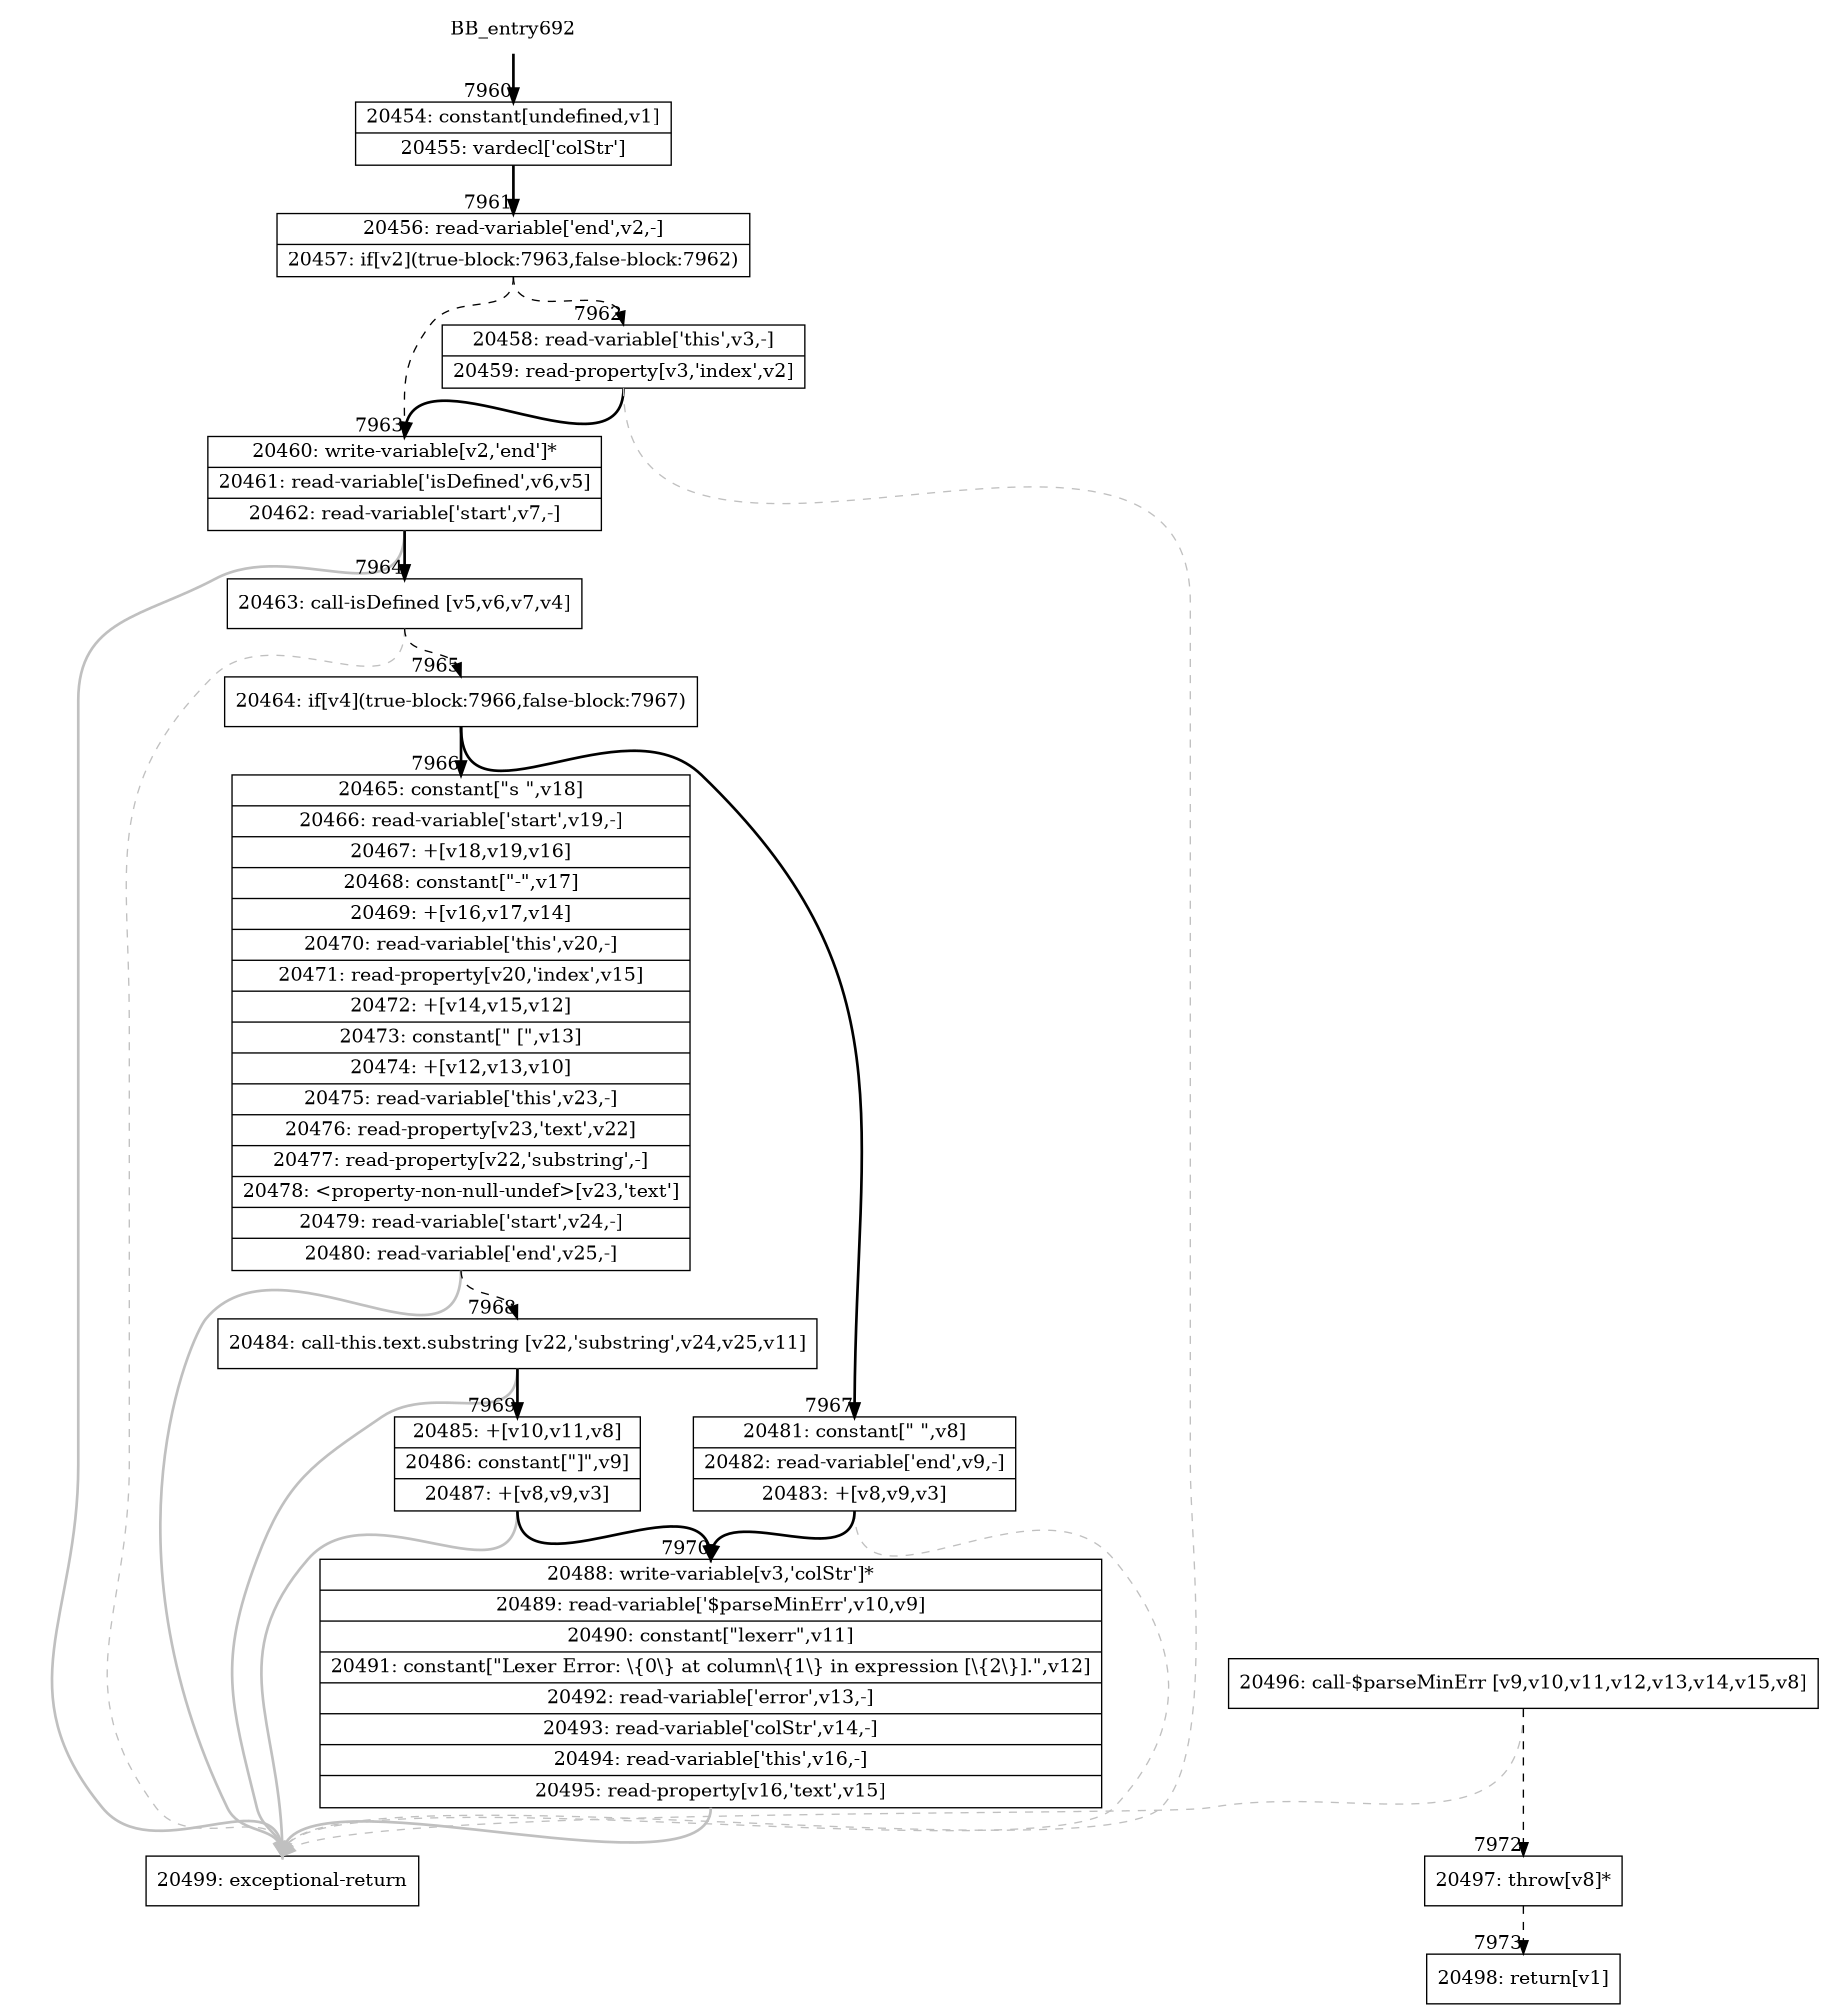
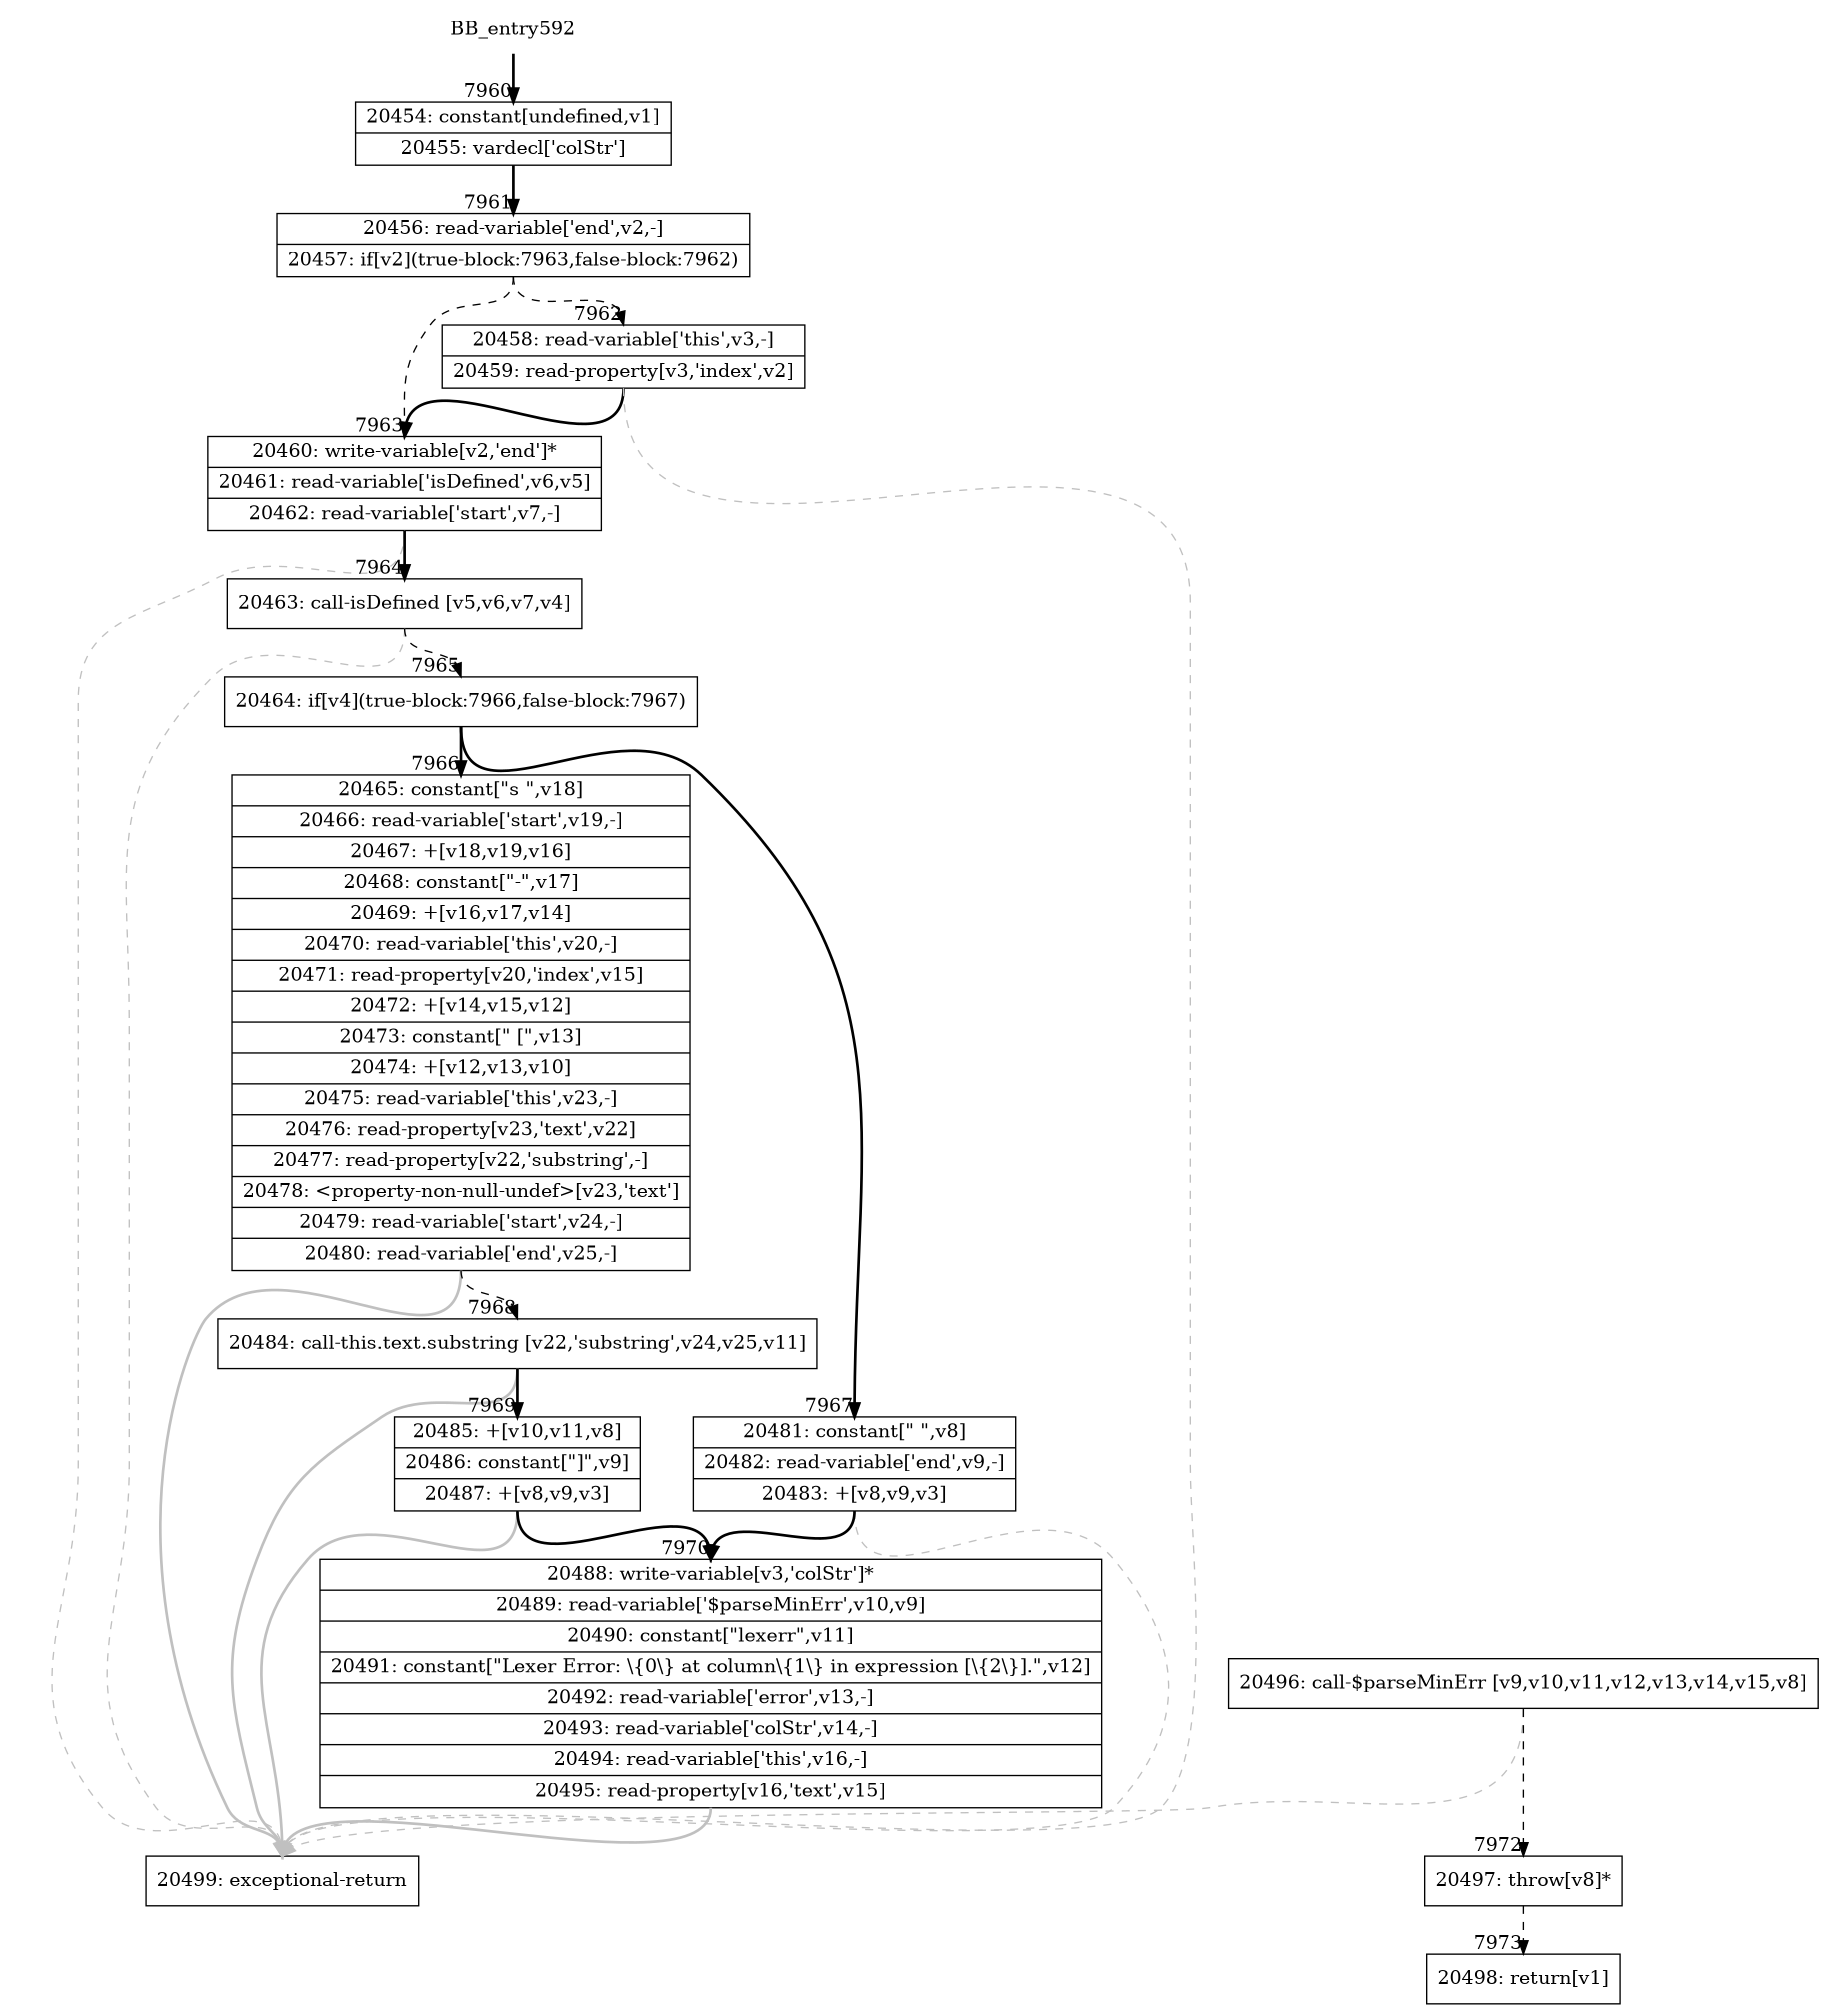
(513, 30) -> (513, 30)
(78, 1151) -> (78, 1151)
